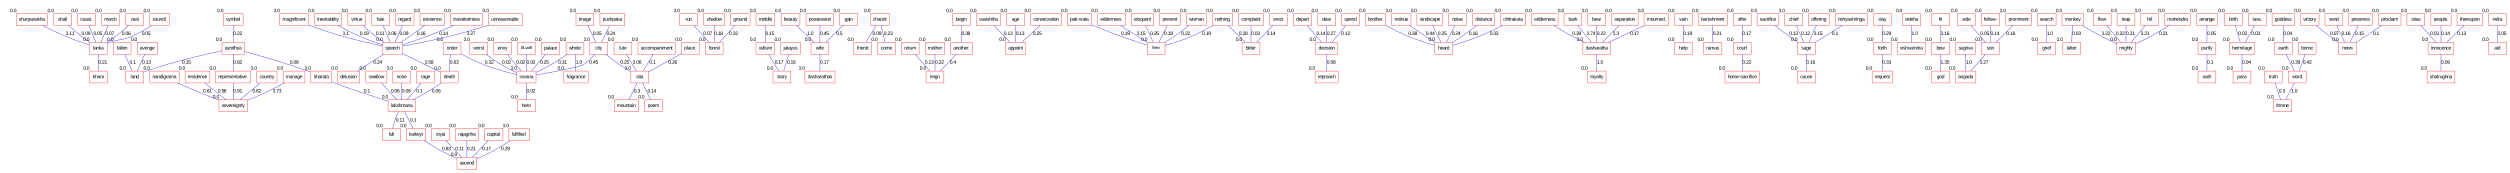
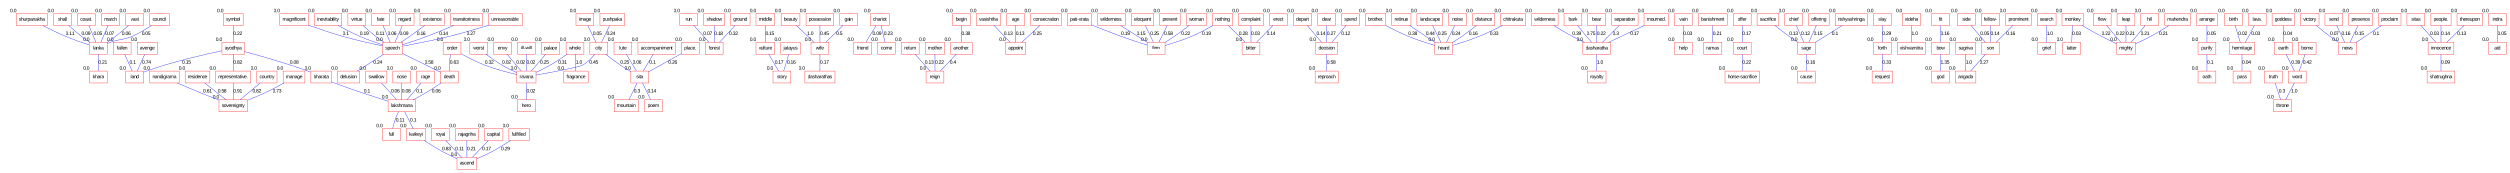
(1169, 34) -> (1169, 34)
(1591, 34) -> (1591, 34)
(1688, 34) -> (1688, 34)
(146, 63) -> (146, 63)
